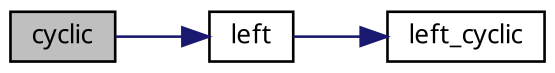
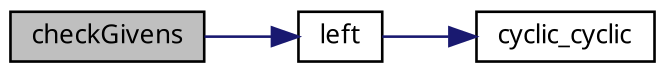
(63, 37) -> (107, 37)
(466, 37) -> (566, 37)
